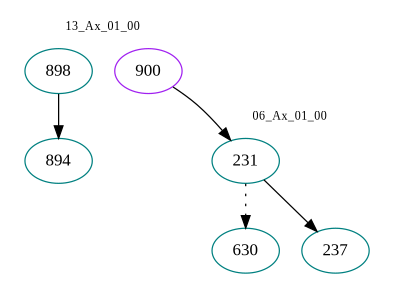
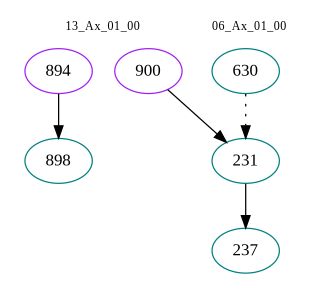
(59, 110) -> (59, 110)
(59, 161) -> (59, 71)
(246, 200) -> (246, 110)
